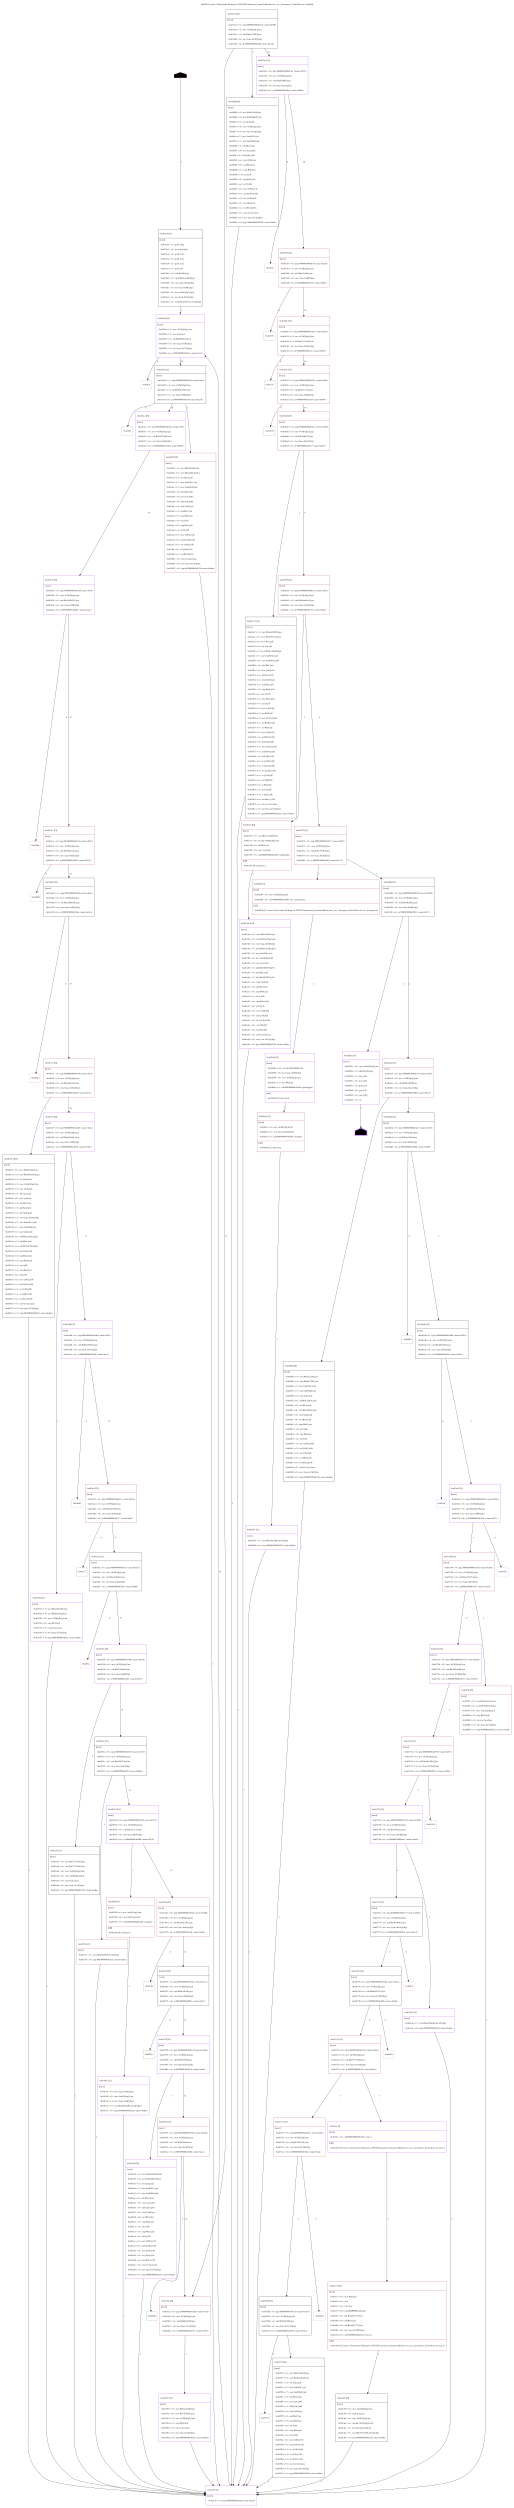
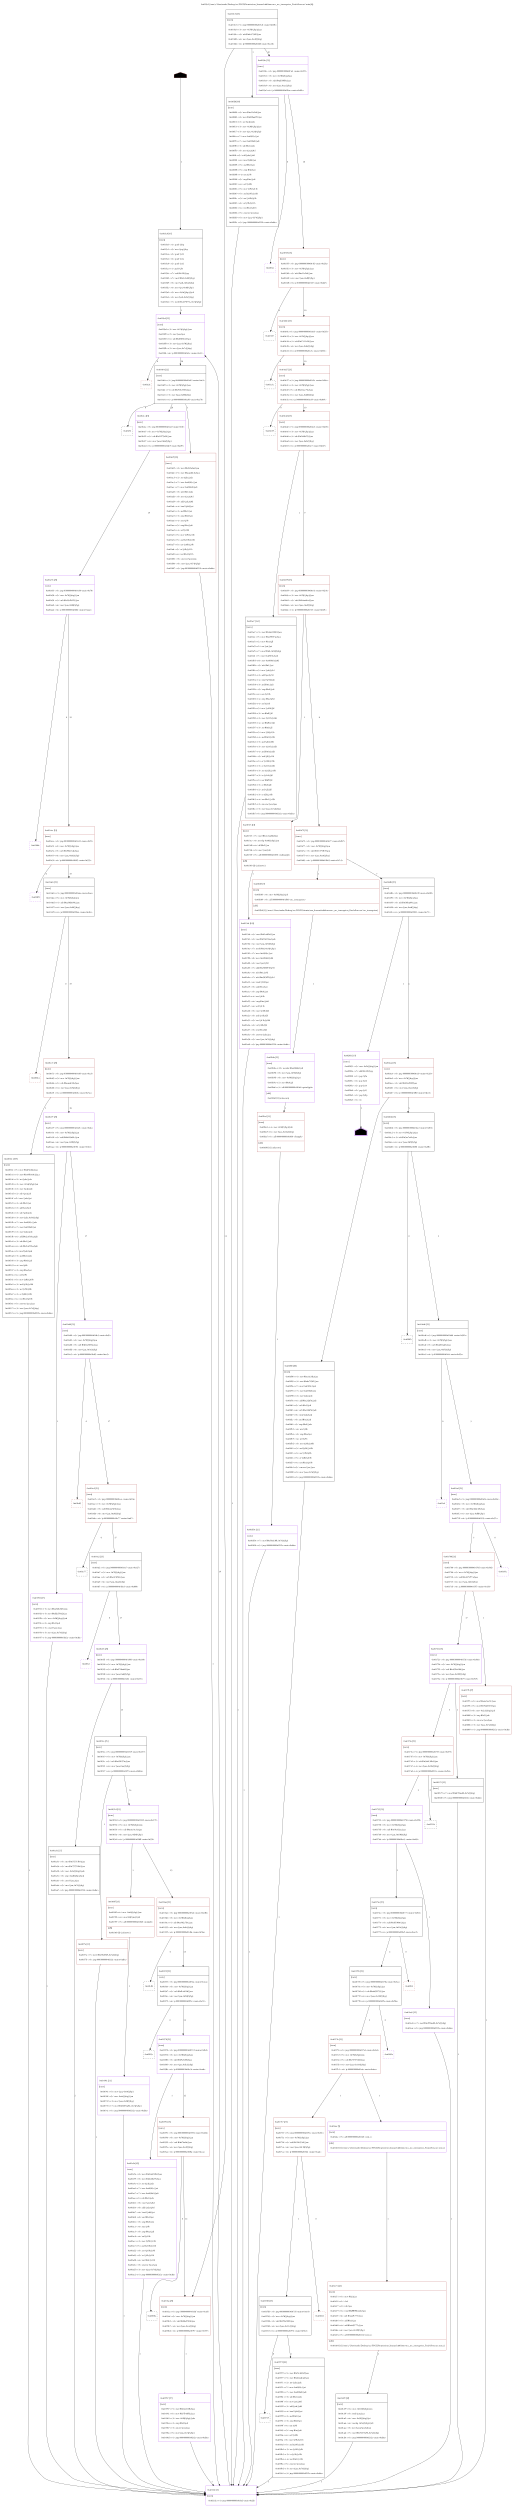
none -> (457, 1790)
